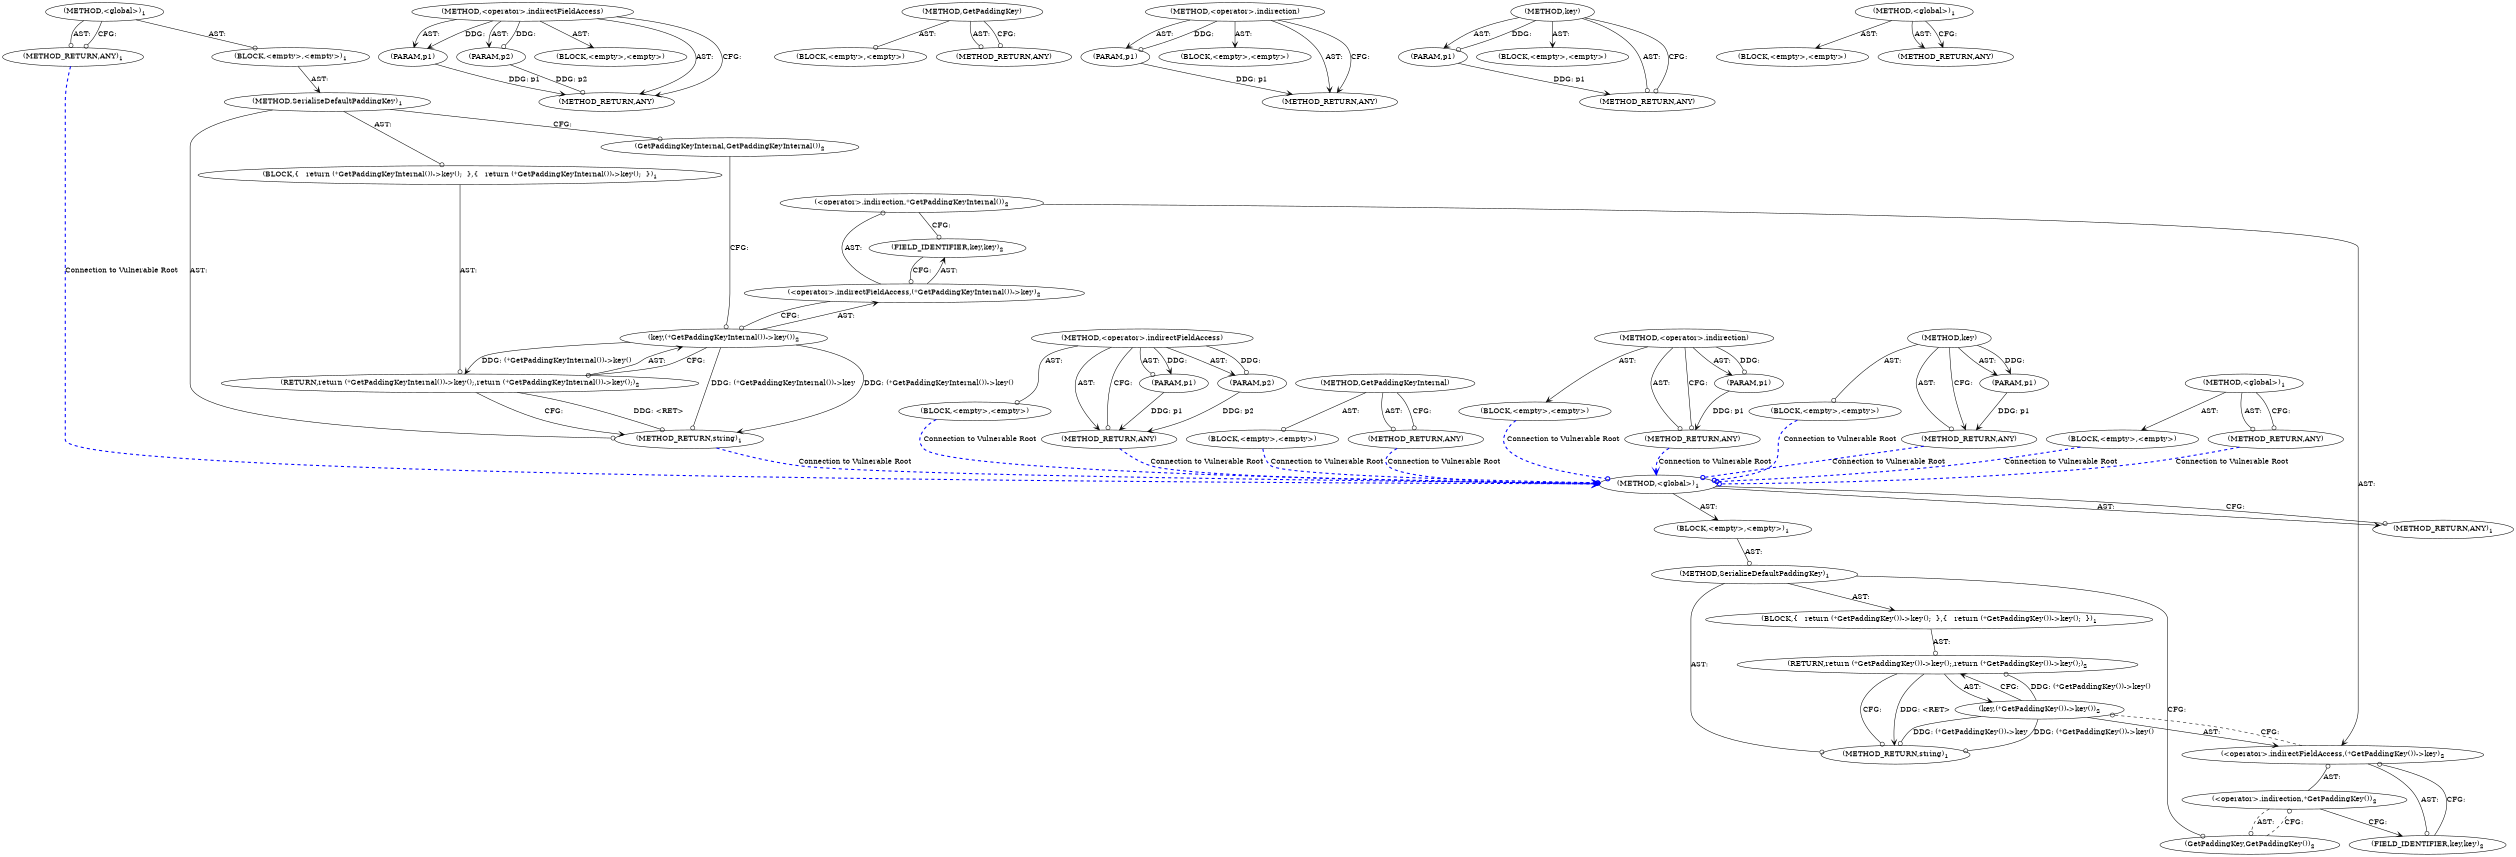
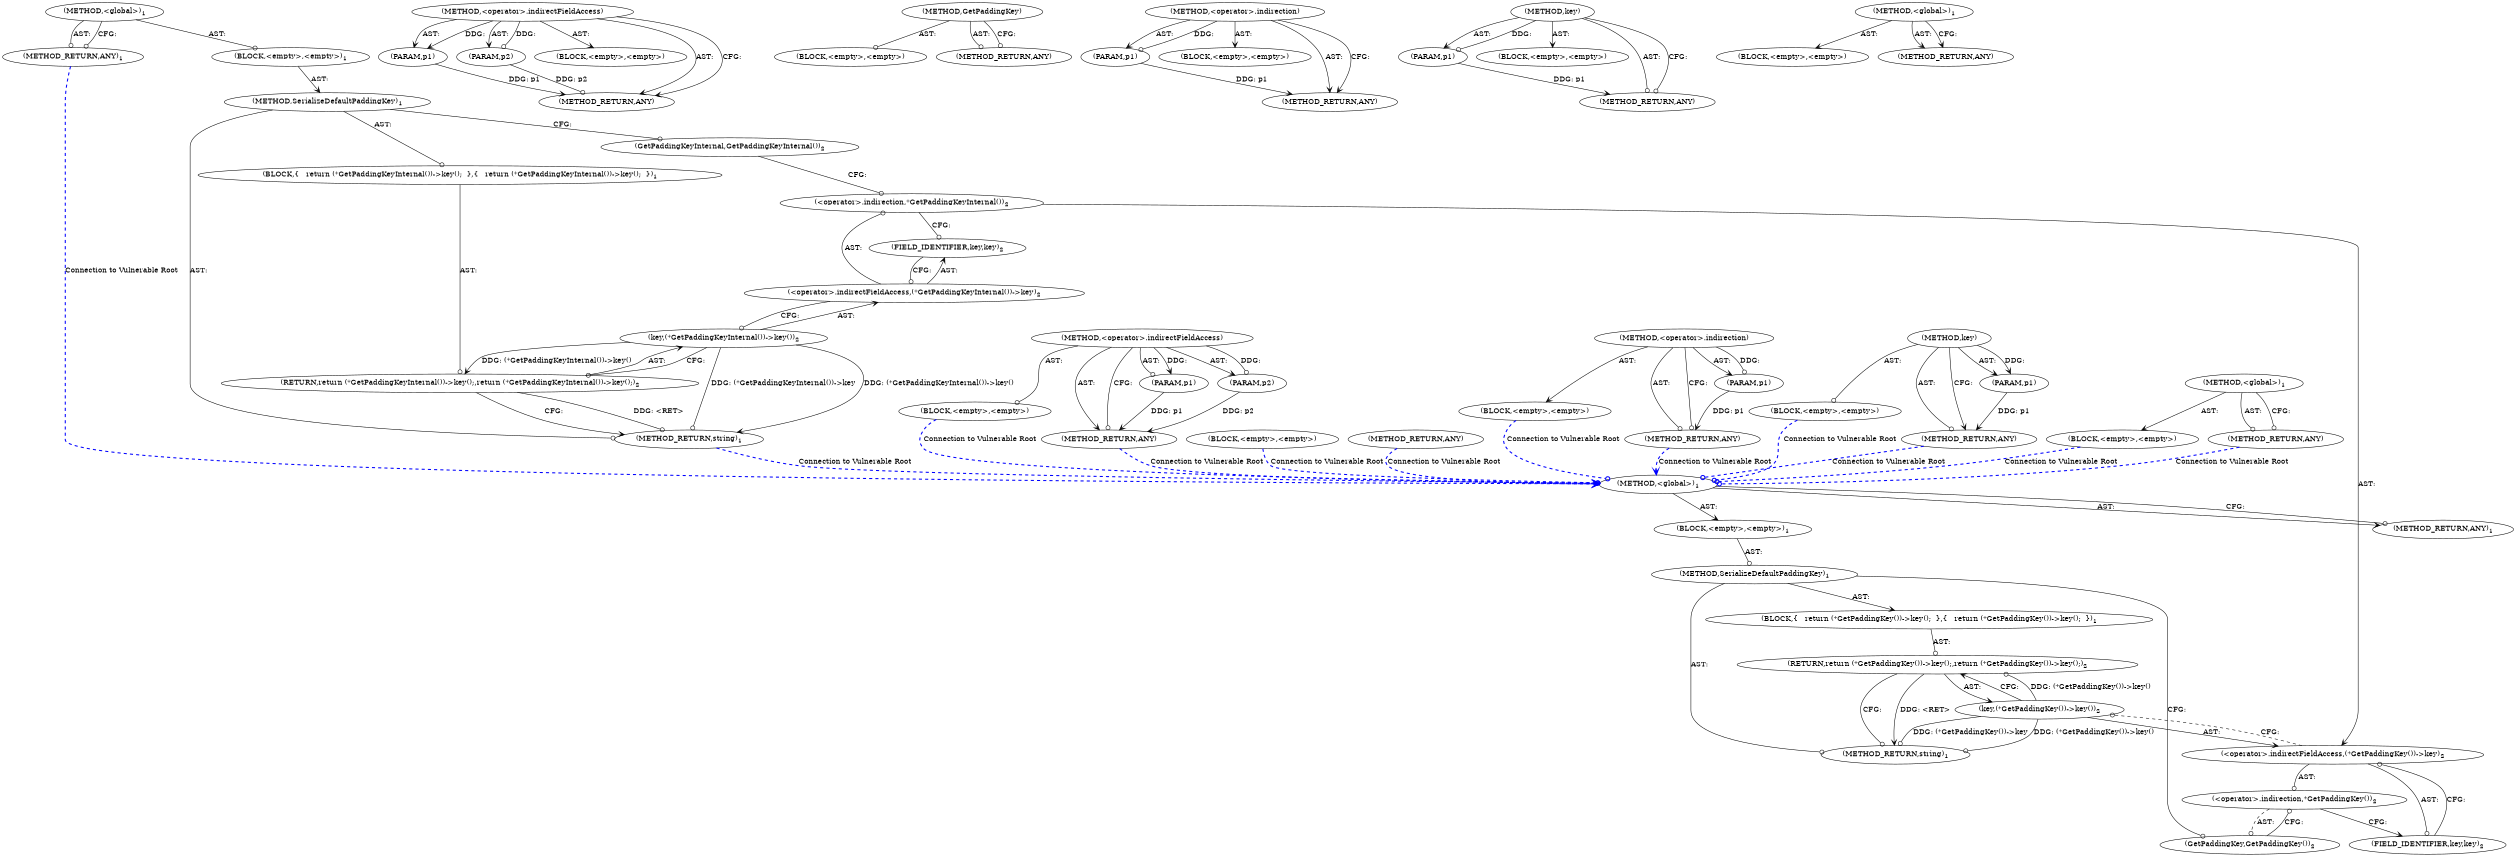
(730, 241) -> (819, 174)
(1385, 383) -> none
(2319, 780) -> (2299, 773)
(2279, 826) -> (2279, 826)
